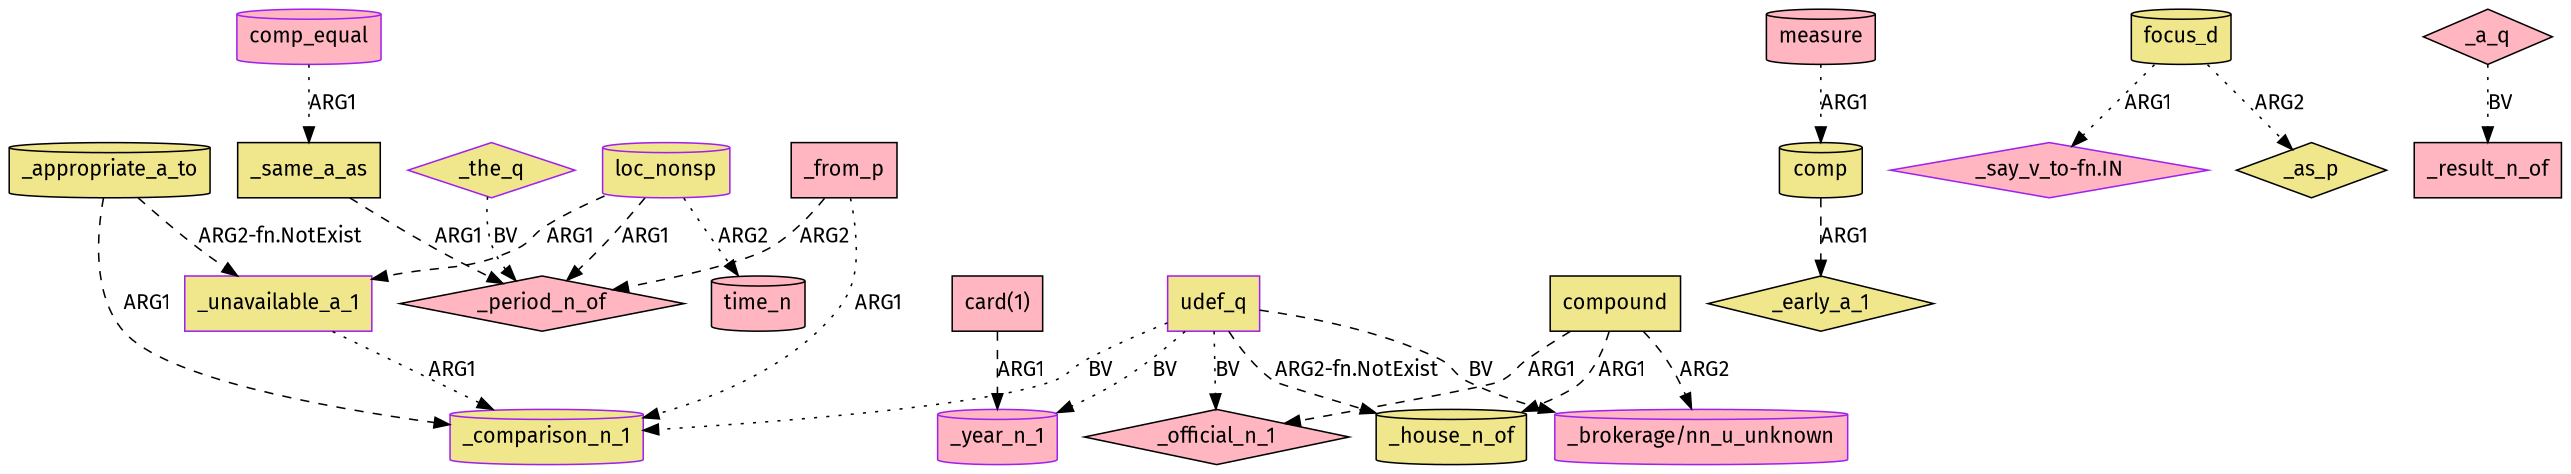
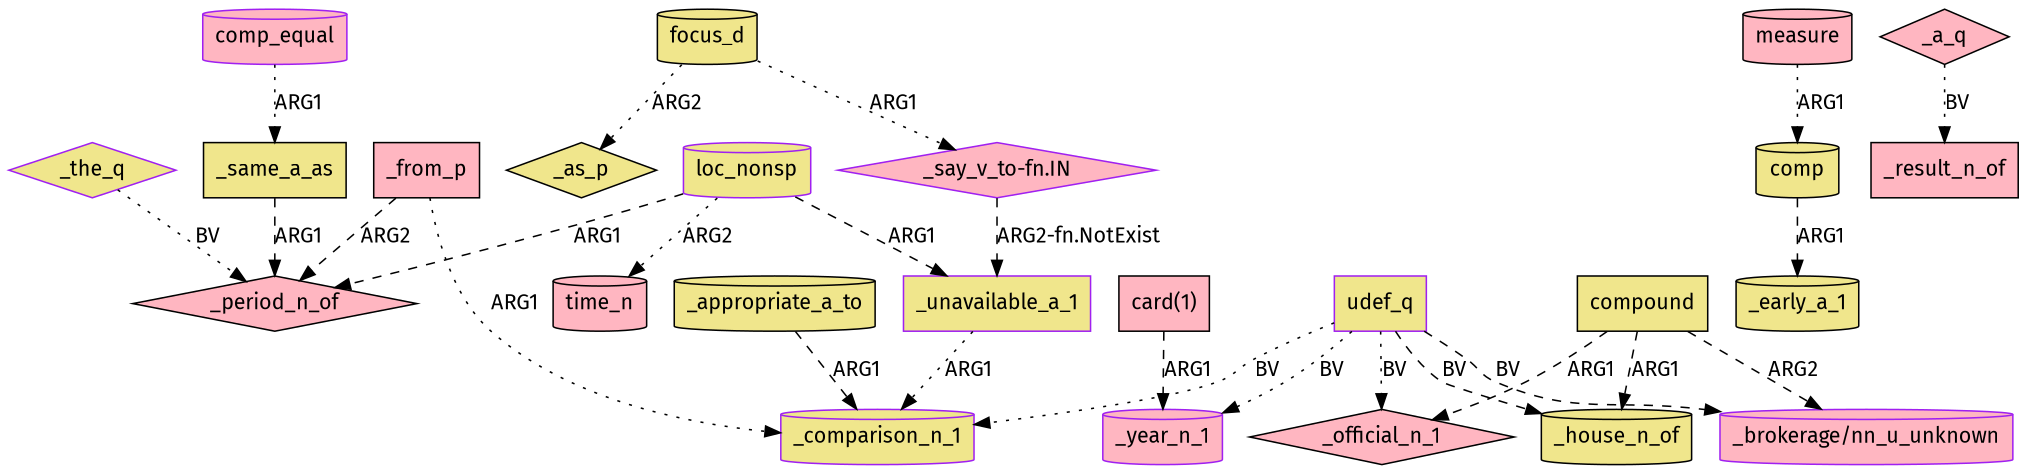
(180, 234) -> (997, 229)
(1821, 304) -> (1797, 304)
(1357, 370) -> (1454, 370)
